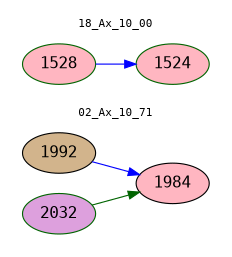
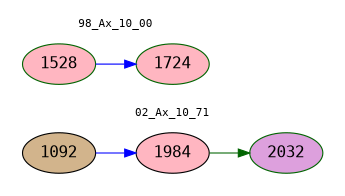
(116, 24) -> (116, 24)
(173, 64) -> (173, 64)
(59, 153) -> (59, 153)
(110, 200) -> (224, 153)
